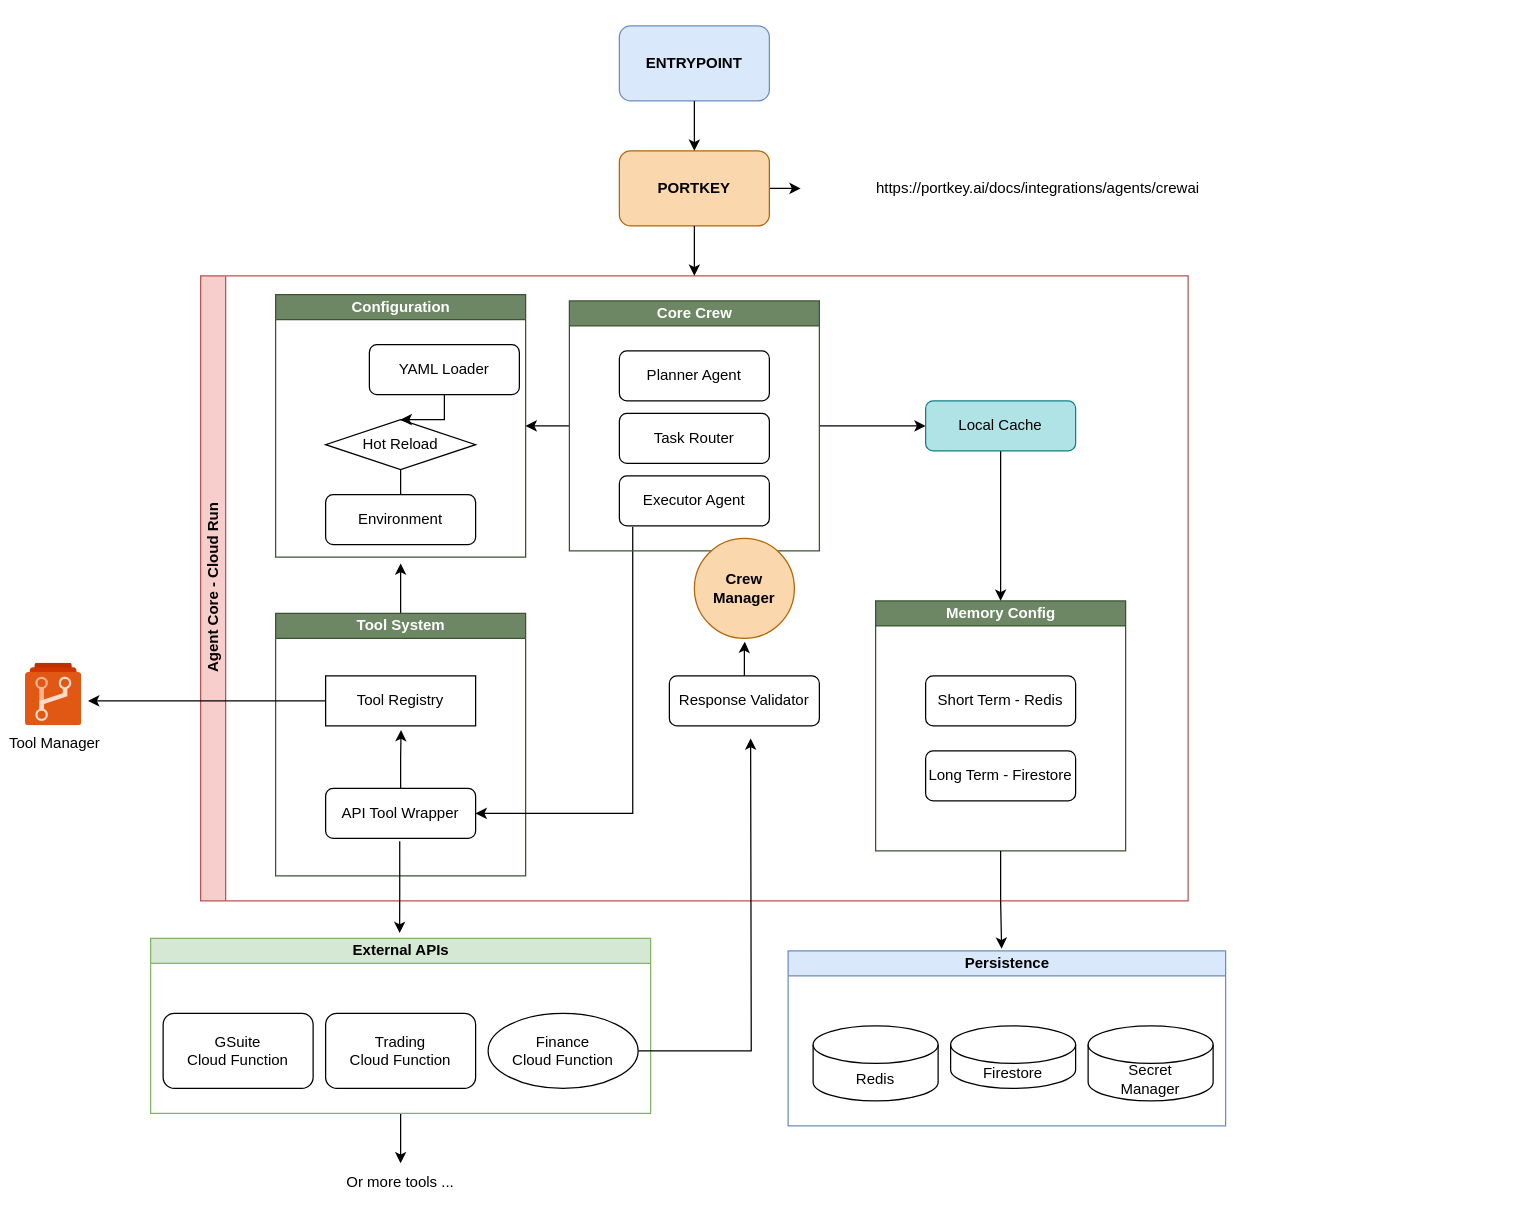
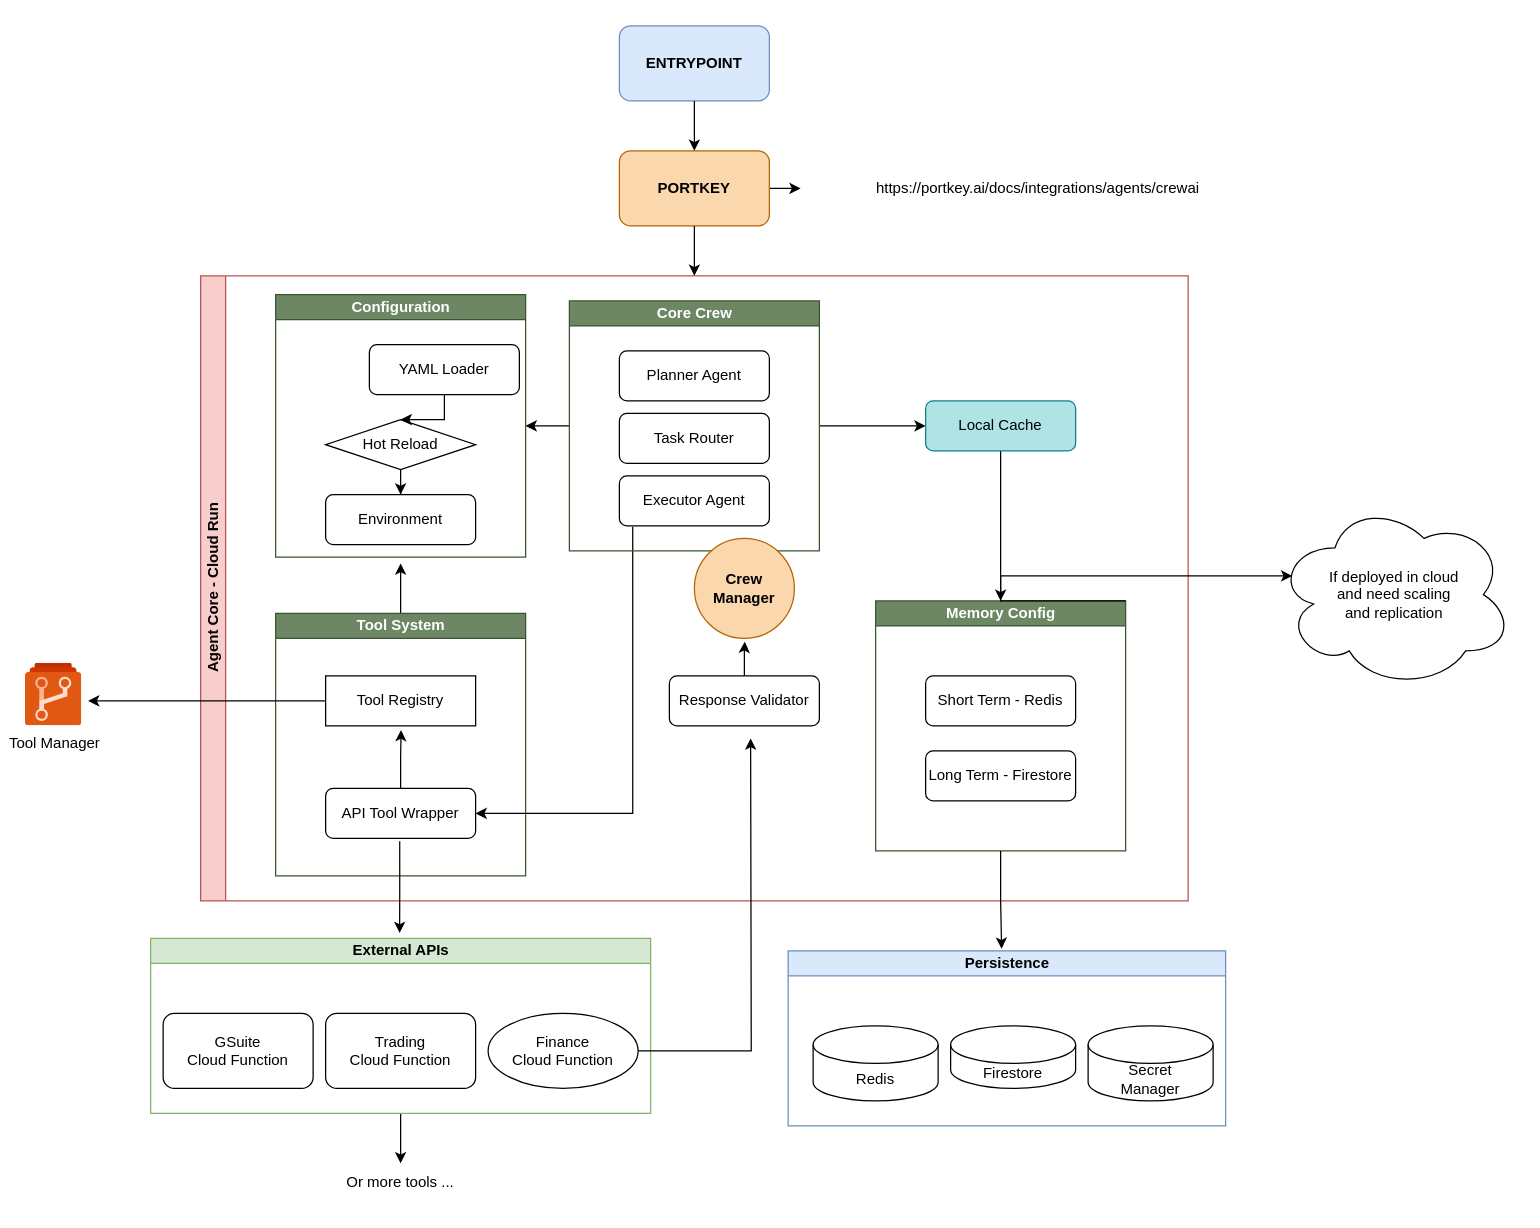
(401, 487) -> (401, 484)
none -> (1143, 576)
none -> (1394, 594)
